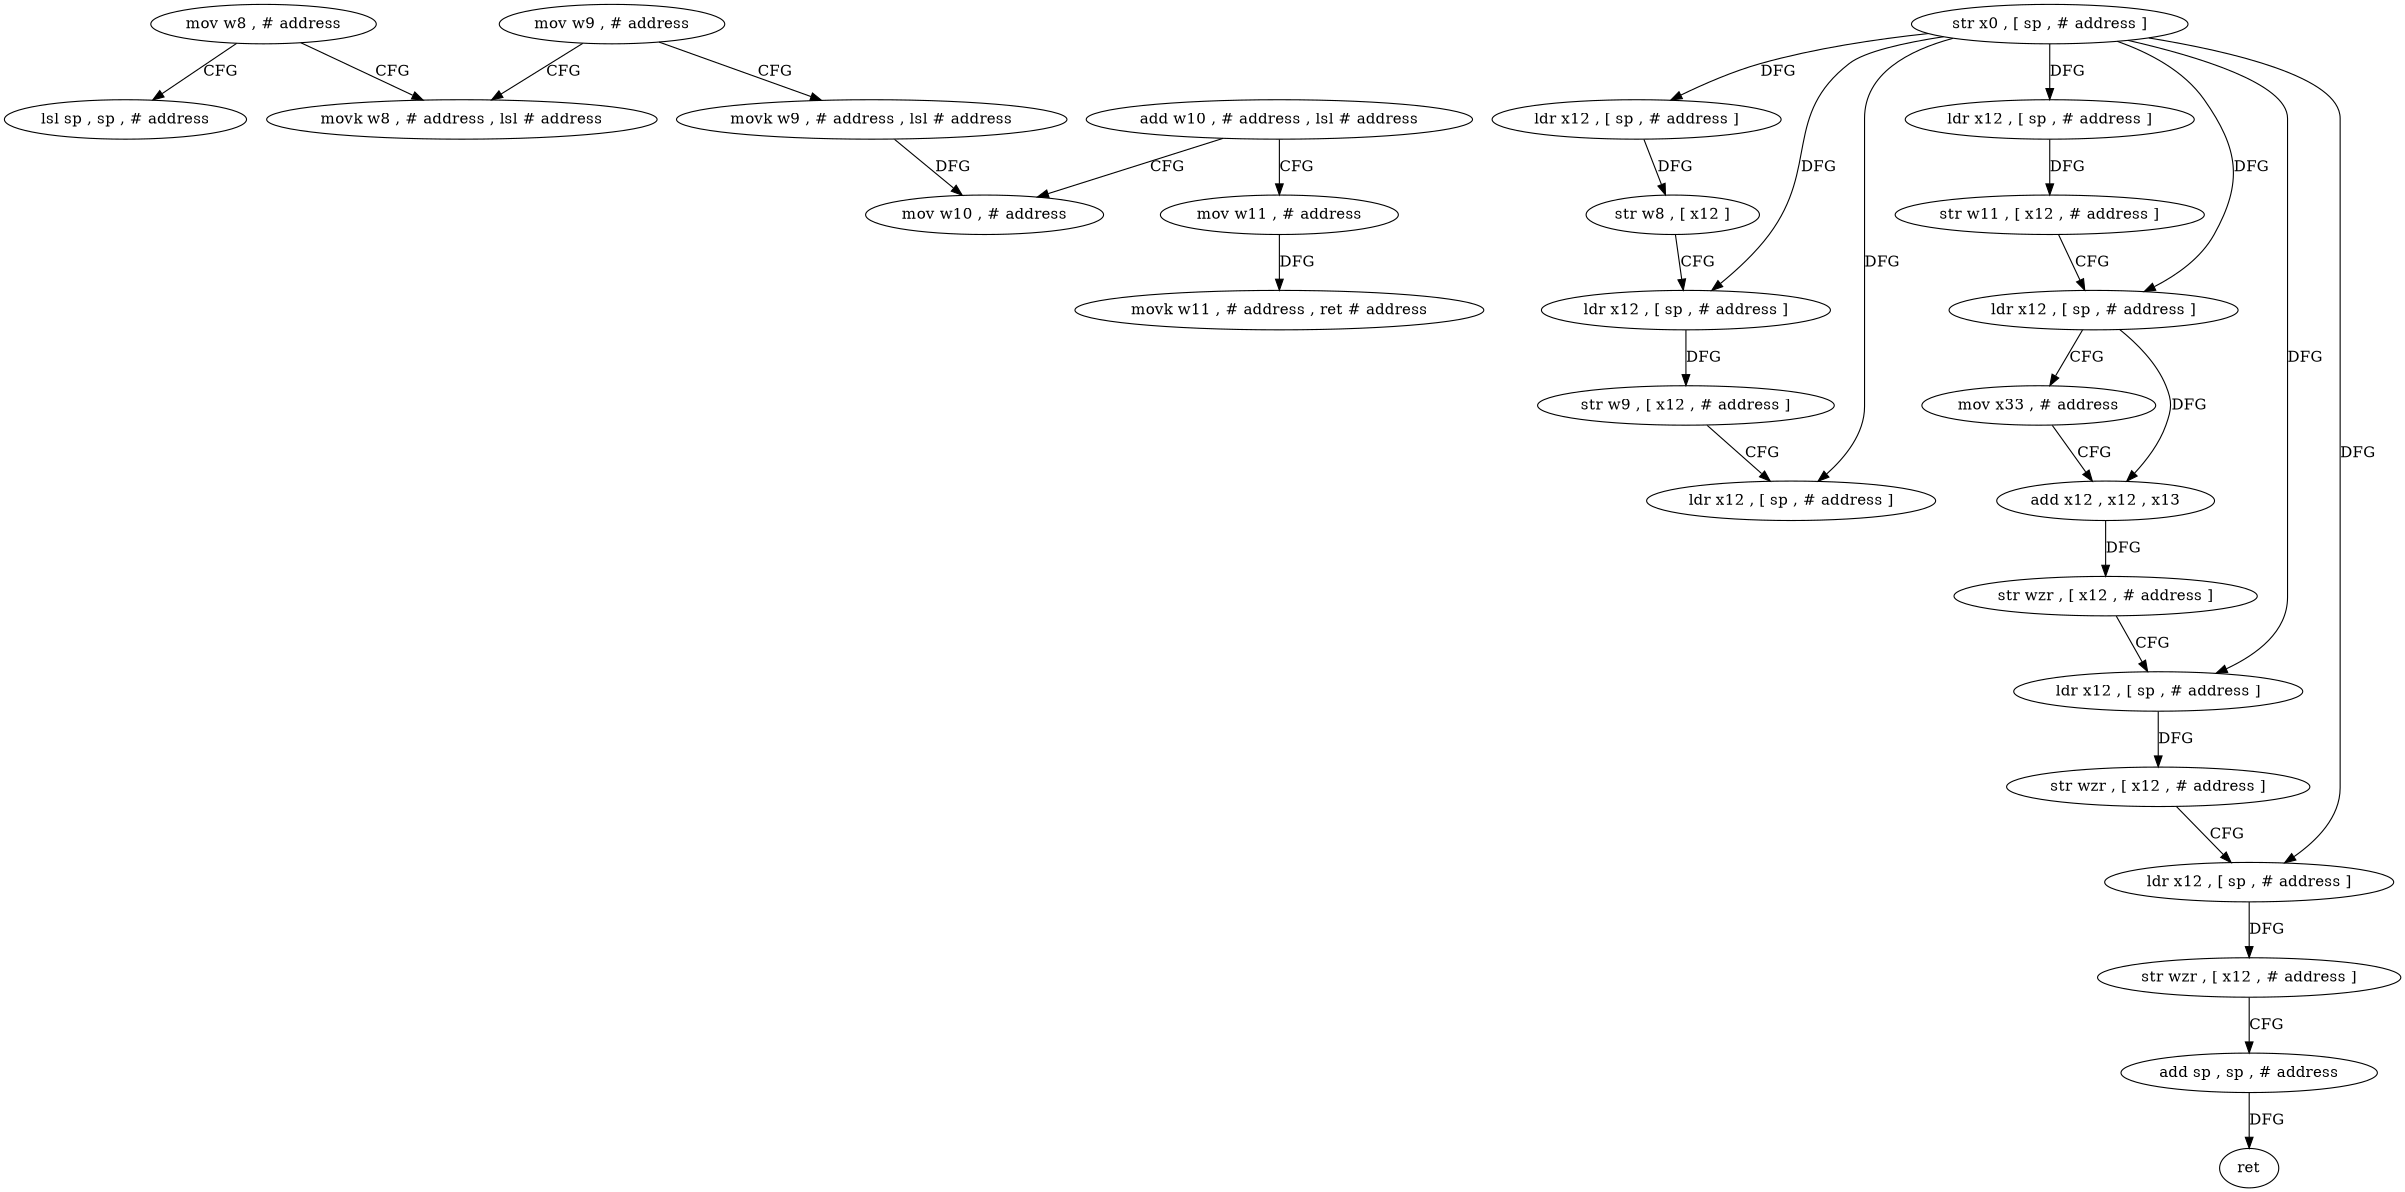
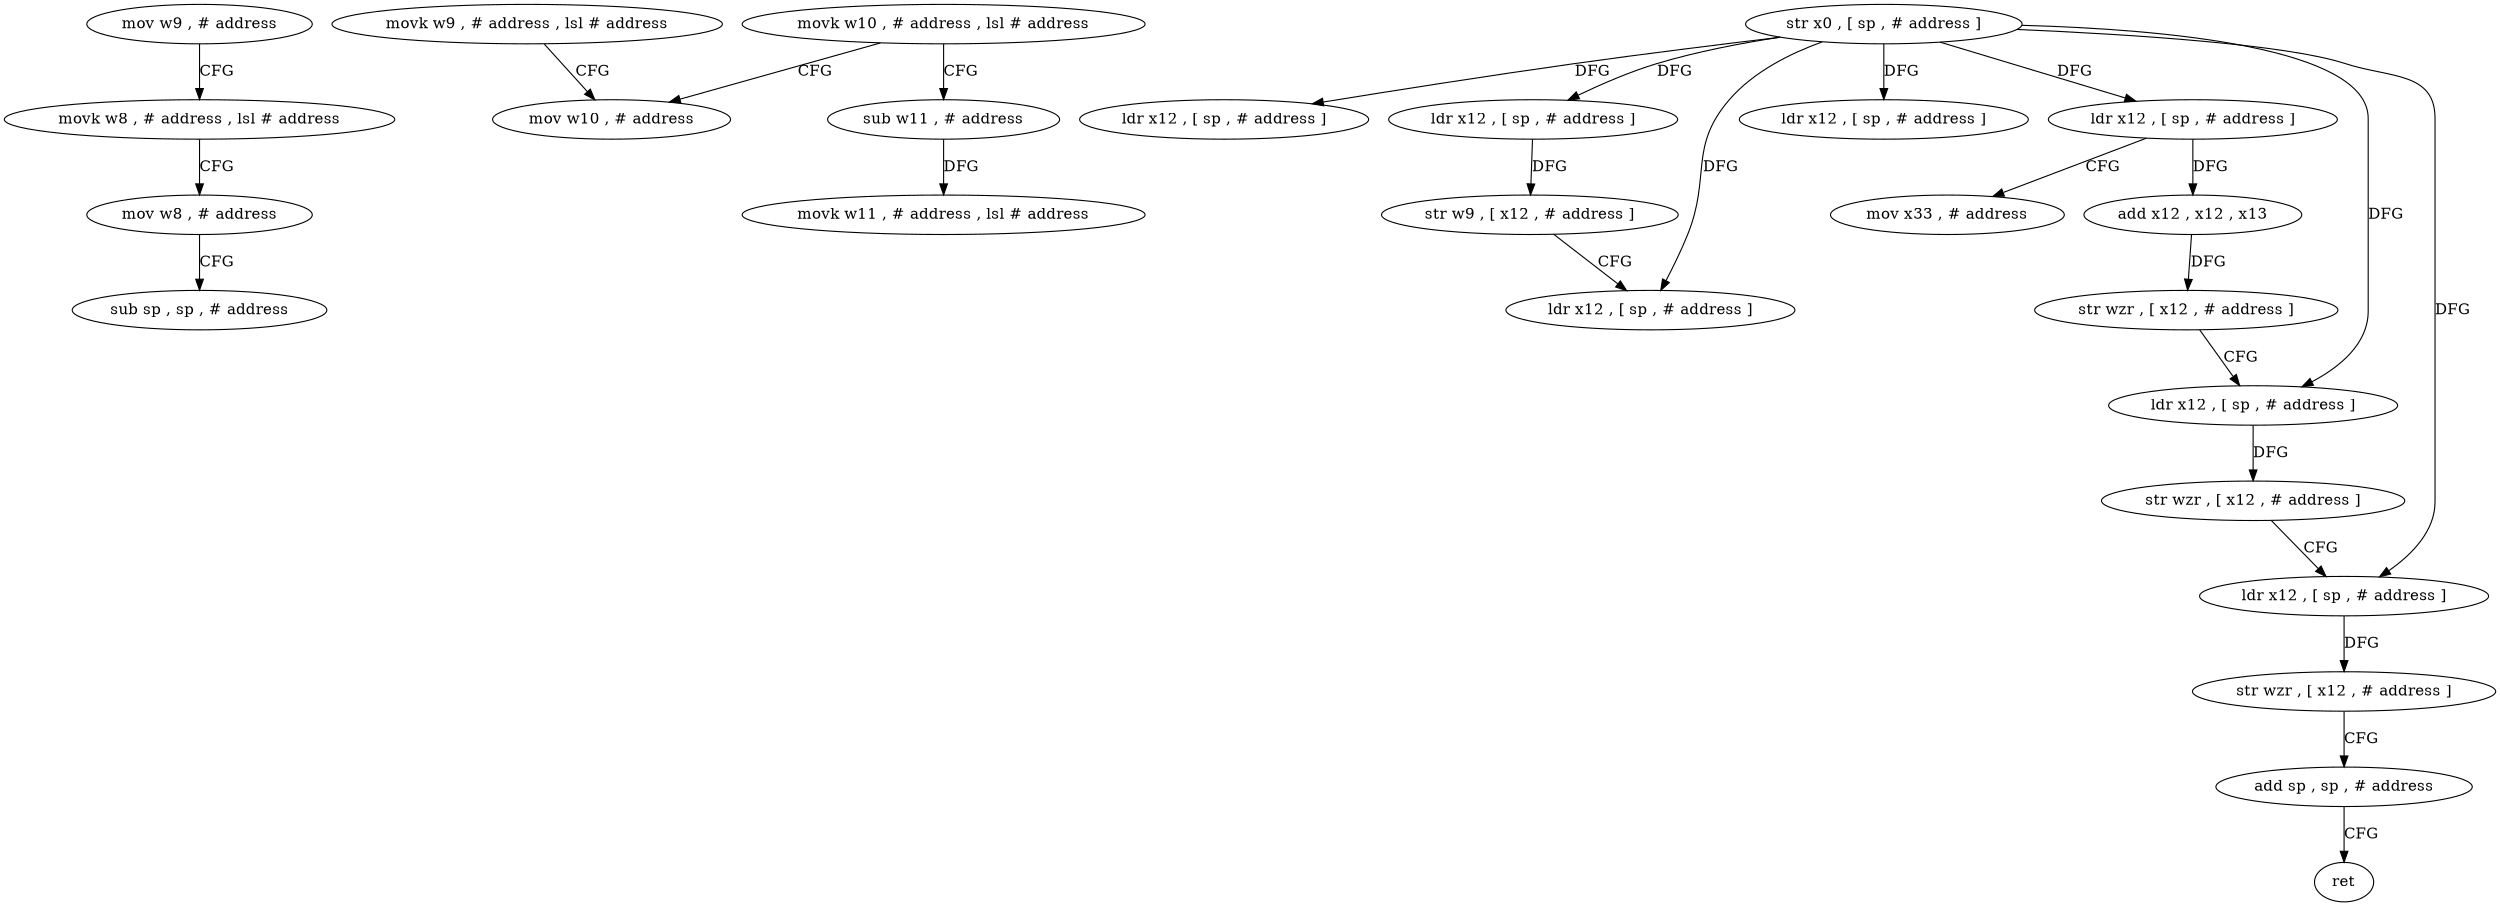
(357, 69) -> (200, 162)
(735, 69) -> none
(125, 119) -> (200, 310)
(1279, 119) -> (944, 24)
(953, 167) -> (593, 72)
(1279, 215) -> (944, 119)
(1673, 215) -> none
(2050, 215) -> none
(1279, 310) -> (944, 215)
(2069, 449) -> none
(2267, 1120) -> (2362, 834)
